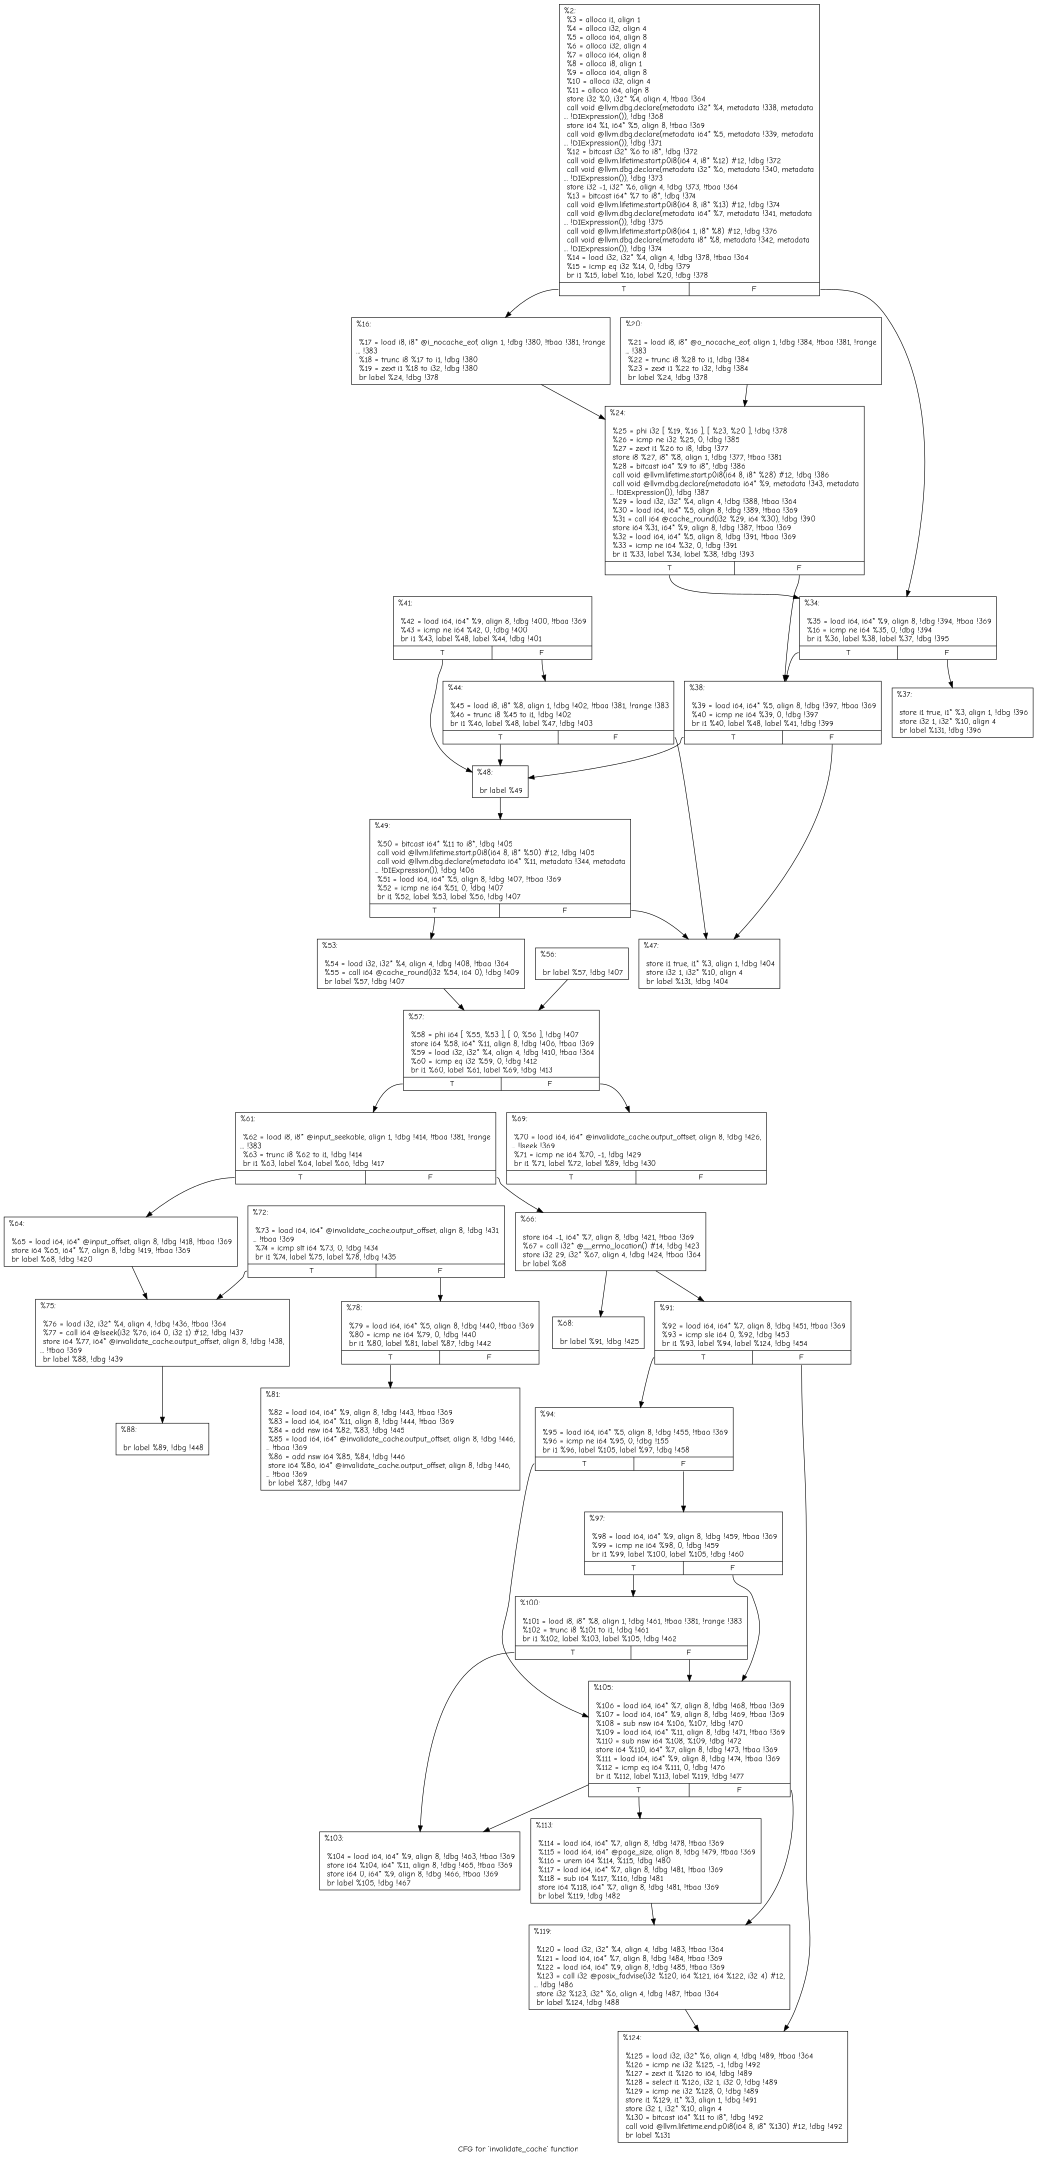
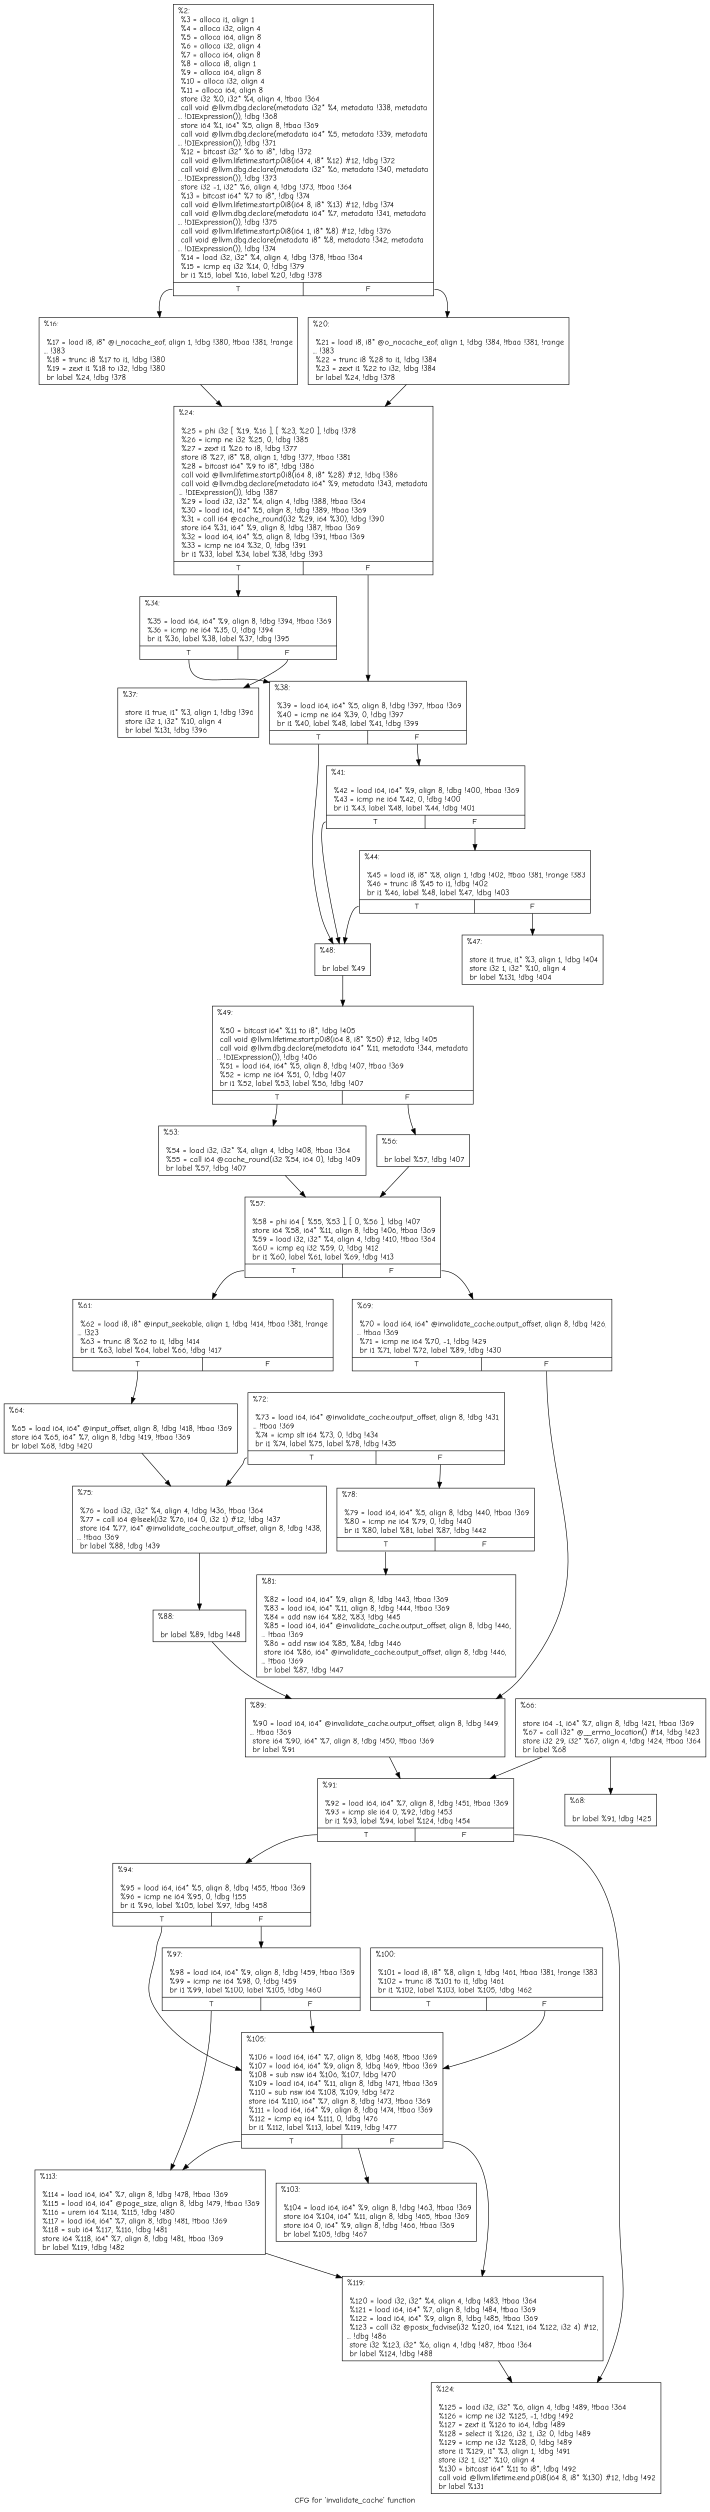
(921, 413) -> (446, 297)
(868, 630) -> (209, 630)
(802, 847) -> (418, 752)
(660, 918) -> (410, 1117)
(251, 1146) -> (88, 1333)
(533, 1146) -> (378, 1333)
(515, 1195) -> none
(634, 1583) -> (200, 2089)
(439, 1720) -> none
none -> (375, 1728)
